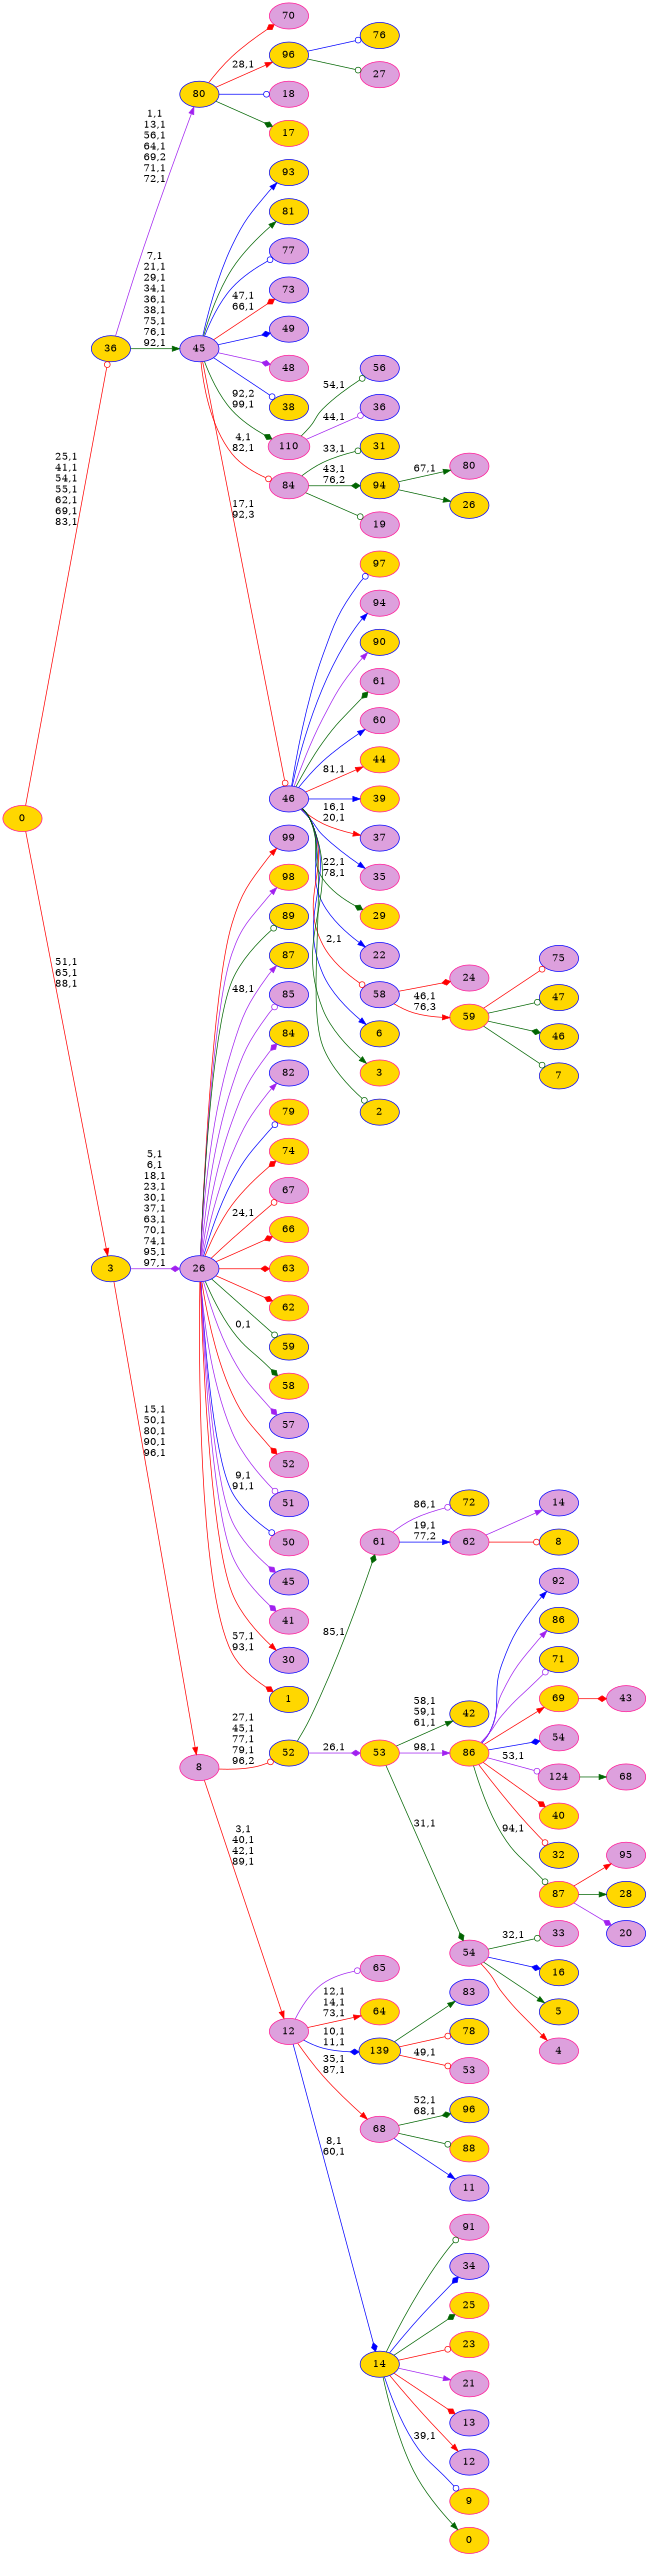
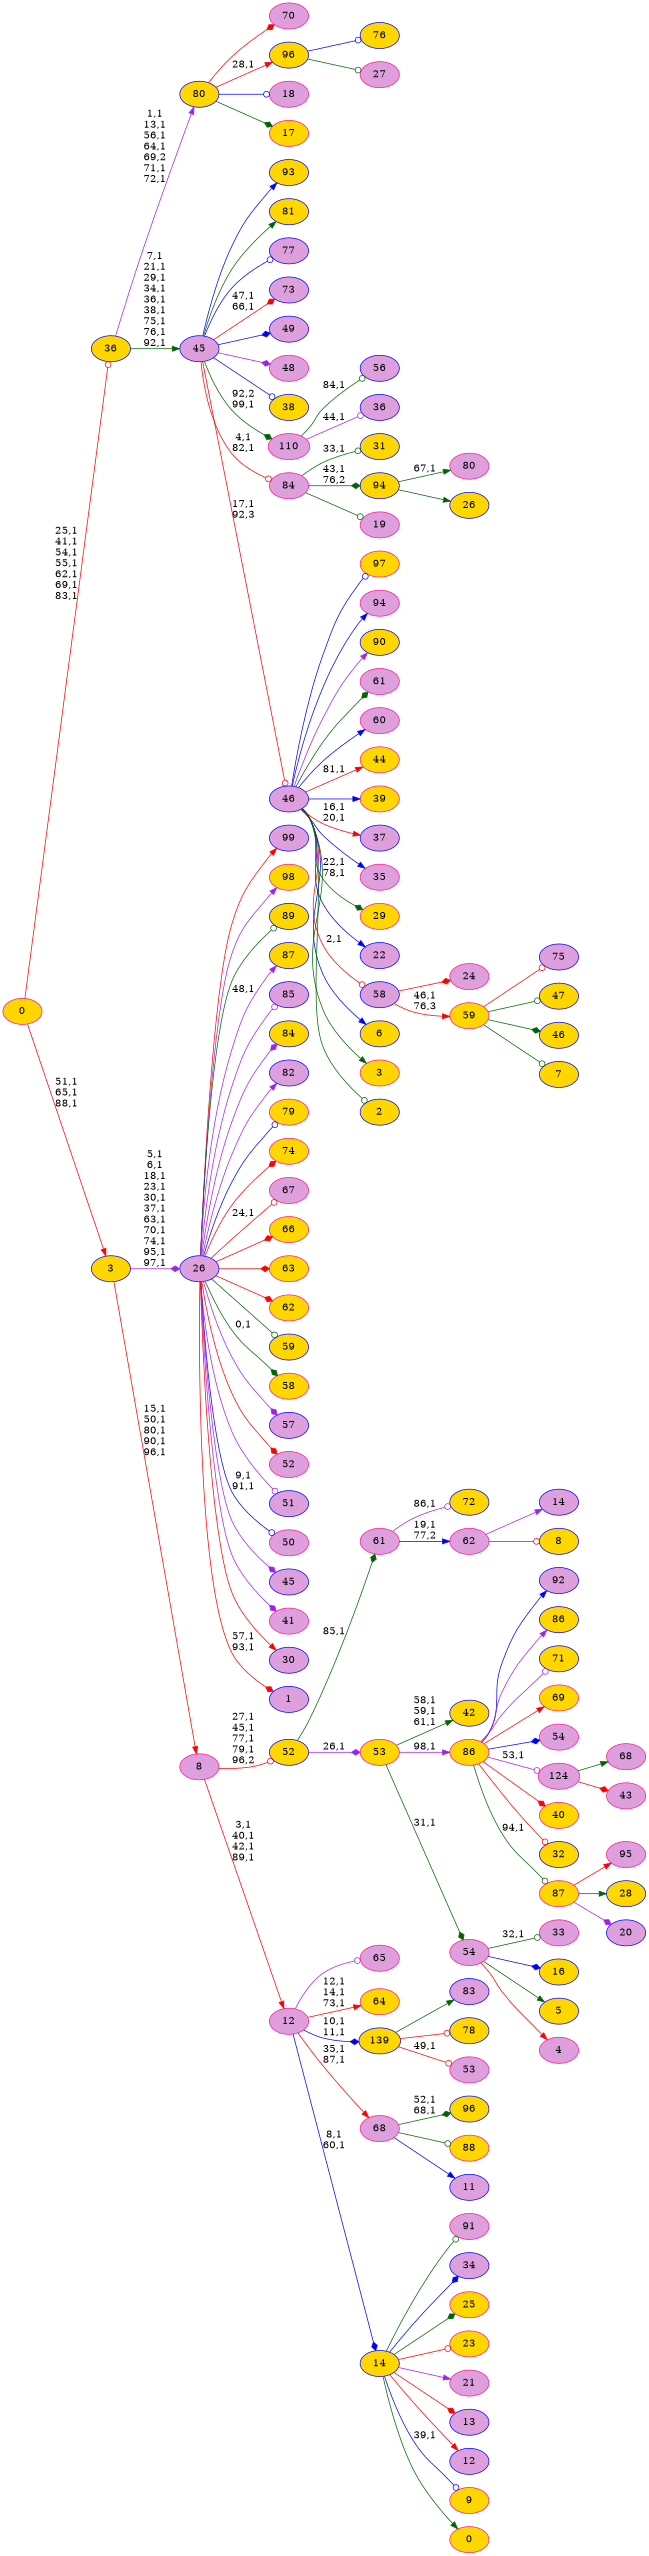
(334, 385) -> (334, 385)
(289, 1699) -> (289, 1699)
(588, 1699) -> (589, 1785)
